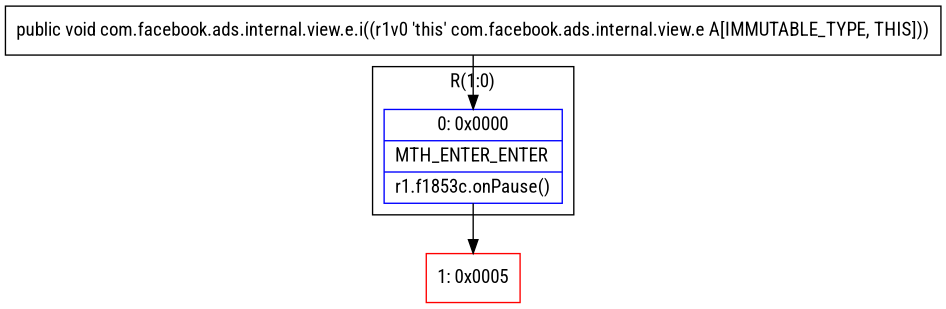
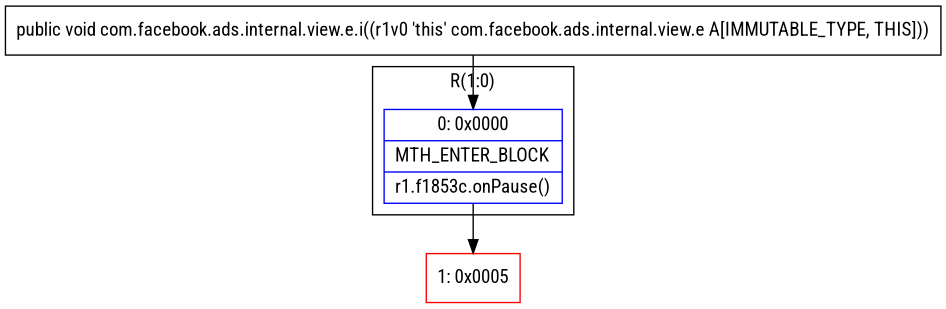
(472, 156) -> (473, 156)
